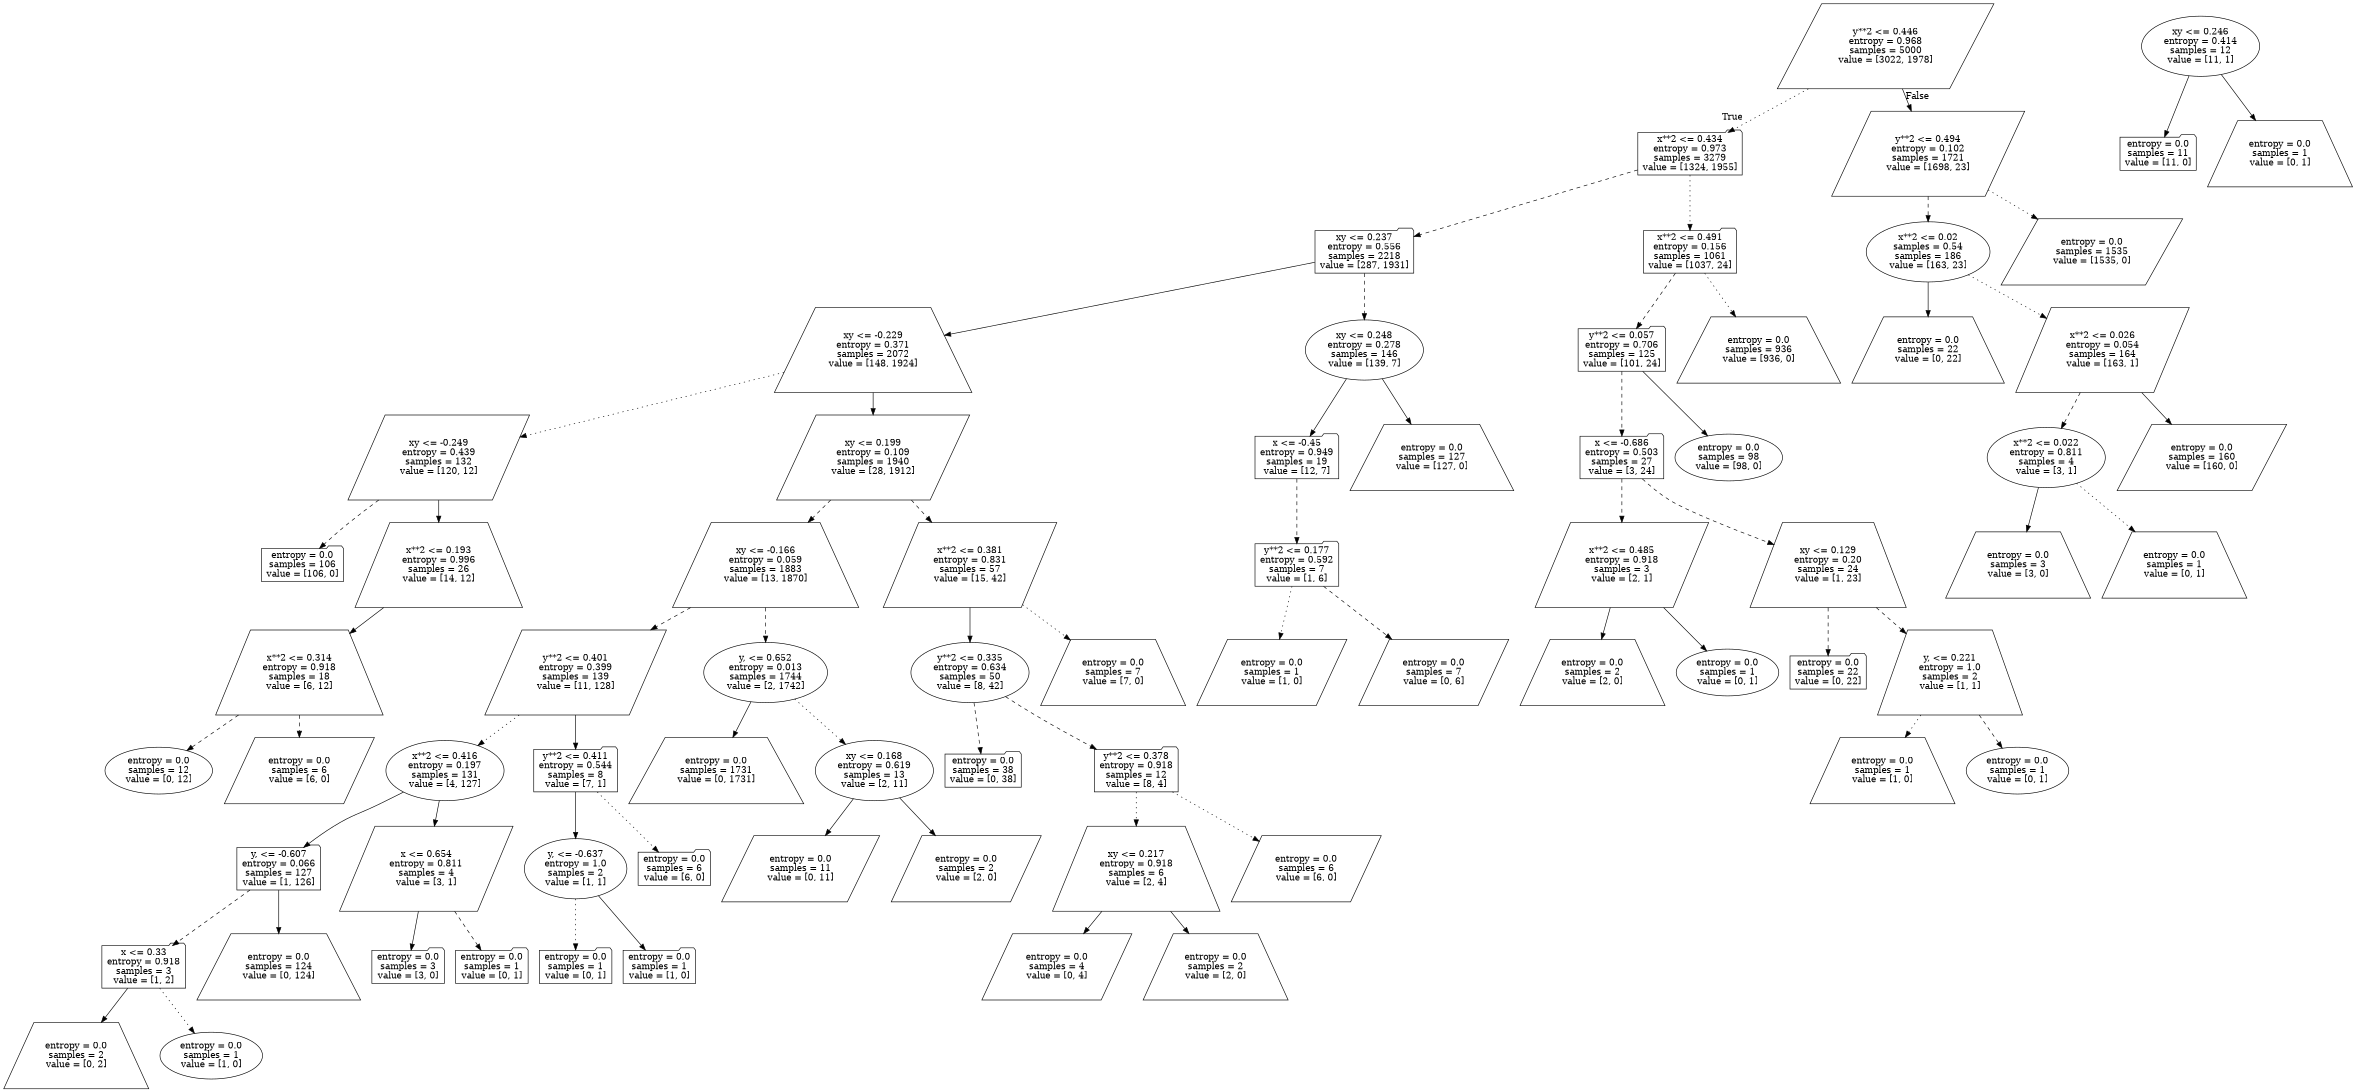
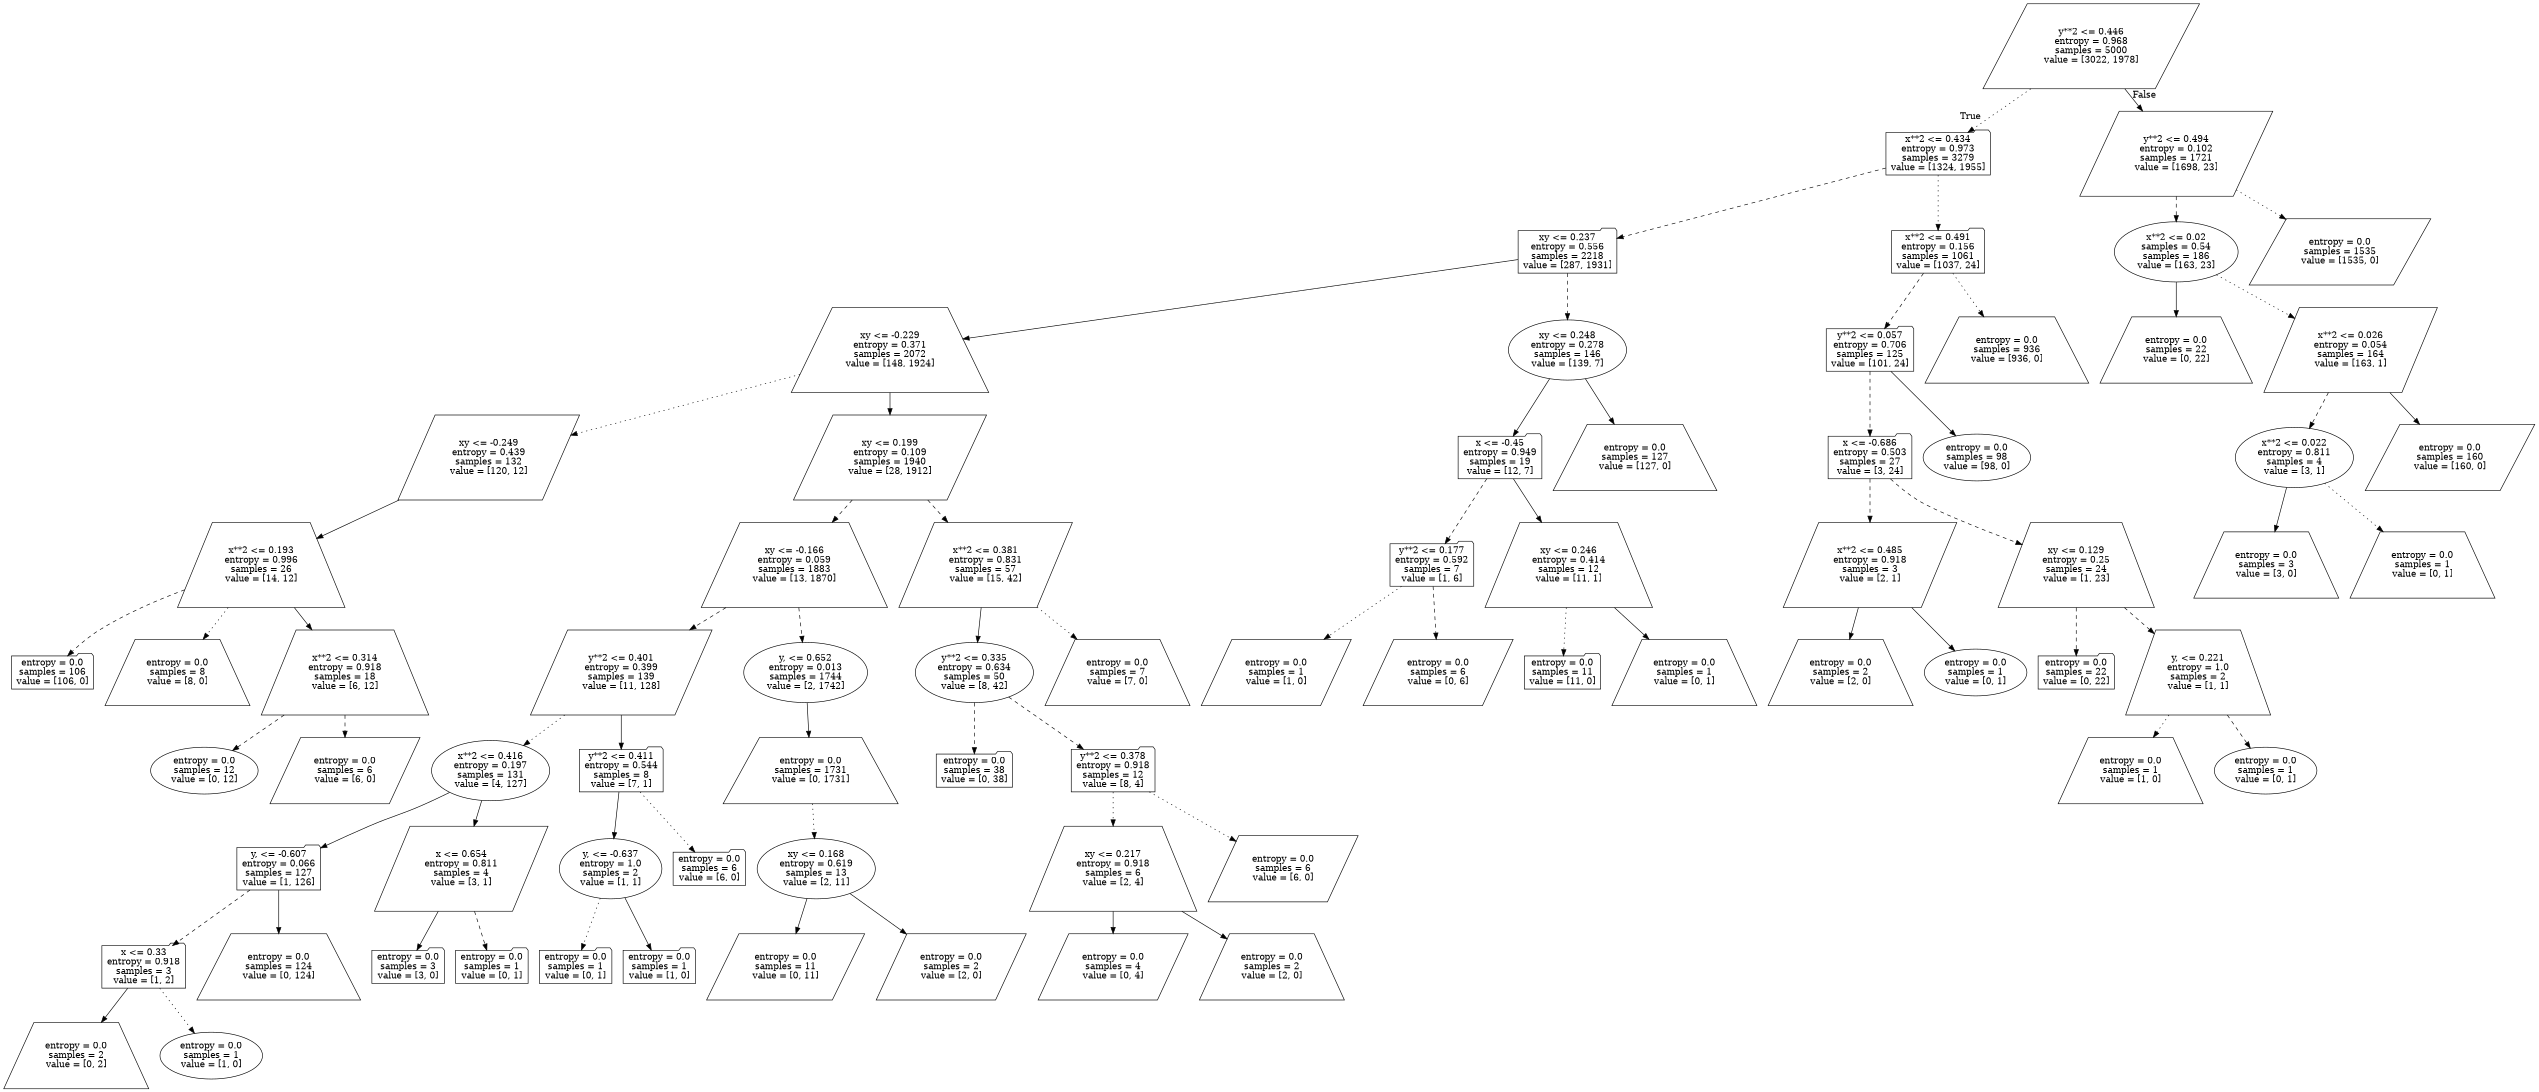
(2201, 46) -> (1569, 565)
(2178, 104) -> (1565, 629)
none -> (1526, 498)
(351, 521) -> (126, 615)
(1828, 565) -> (2076, 565)
none -> (178, 672)
(1434, 672) -> (1438, 672)
(818, 720) -> (813, 818)
